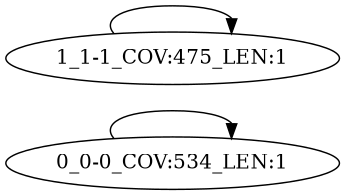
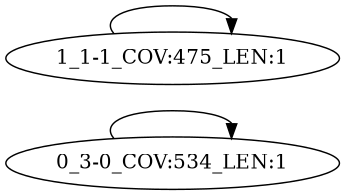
(173, 163) -> (173, 163)
